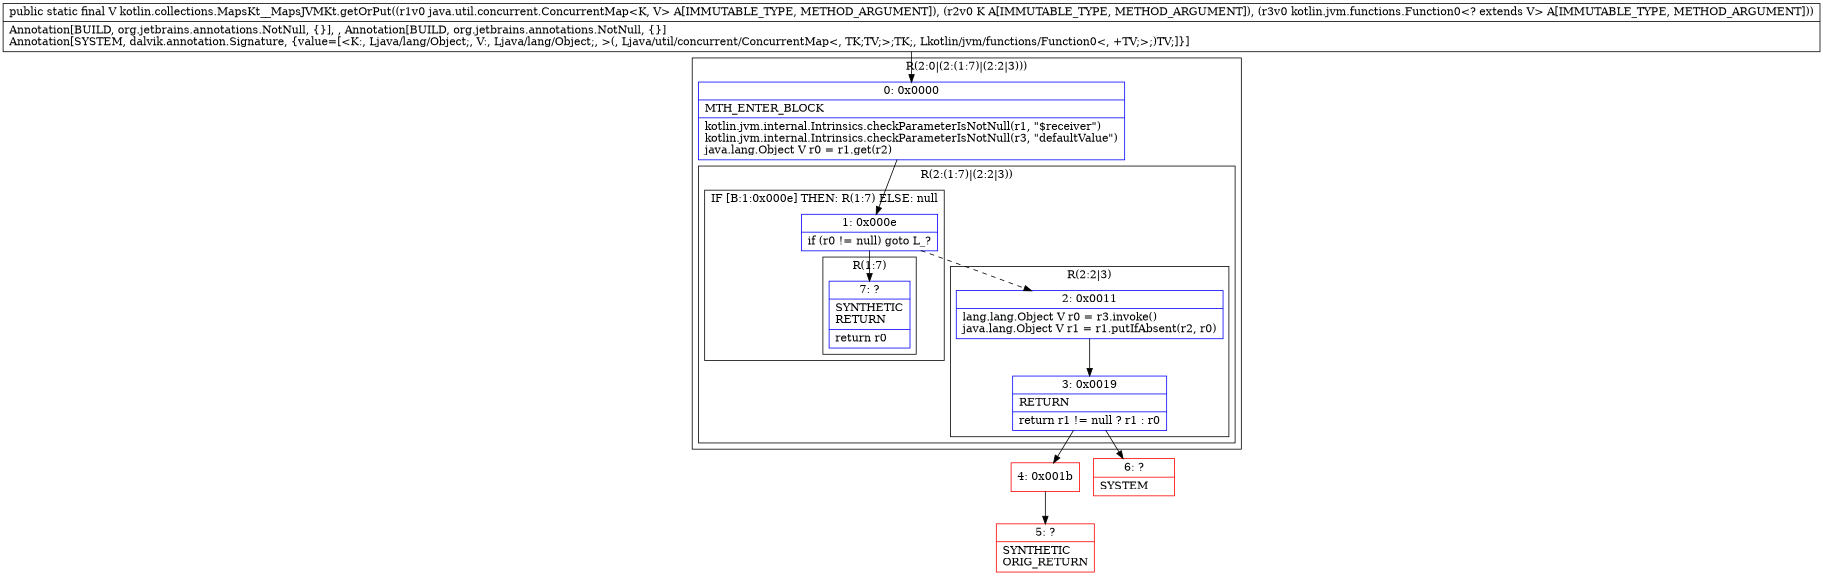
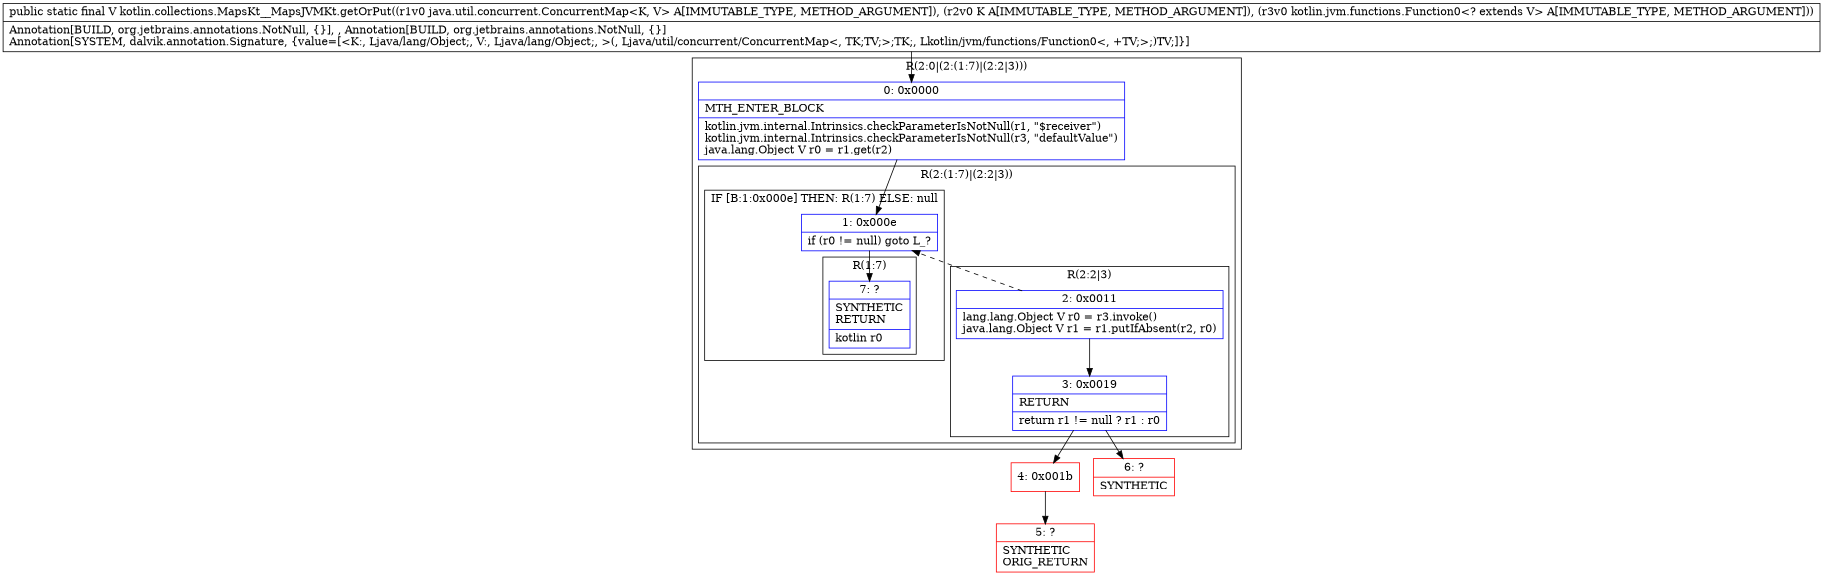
(980, 272) -> (971, 272)
(861, 338) -> (859, 338)
(1124, 486) -> (1134, 486)
